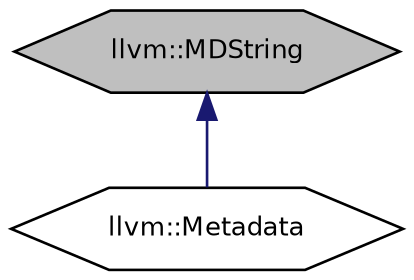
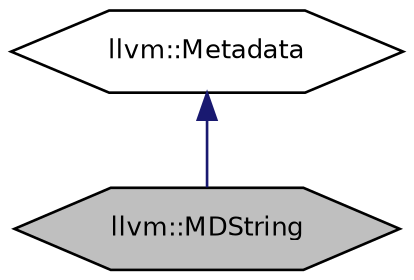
(207, 154) -> (207, 154)
